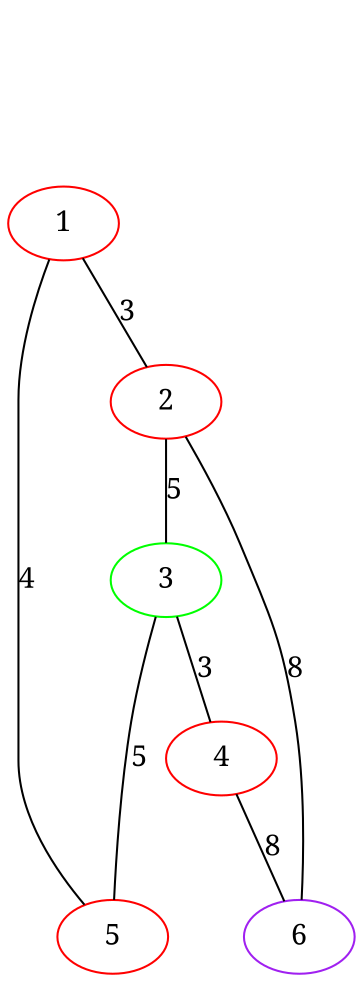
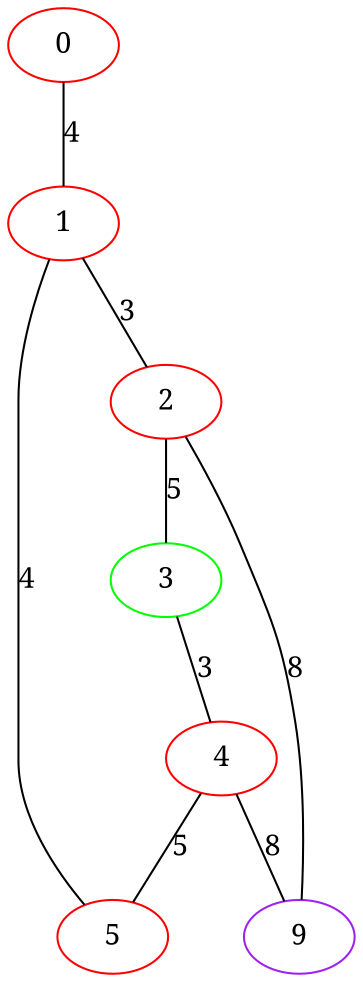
none -> (64, 45)
(126, 757) -> (167, 848)
(299, 937) -> (299, 937)
